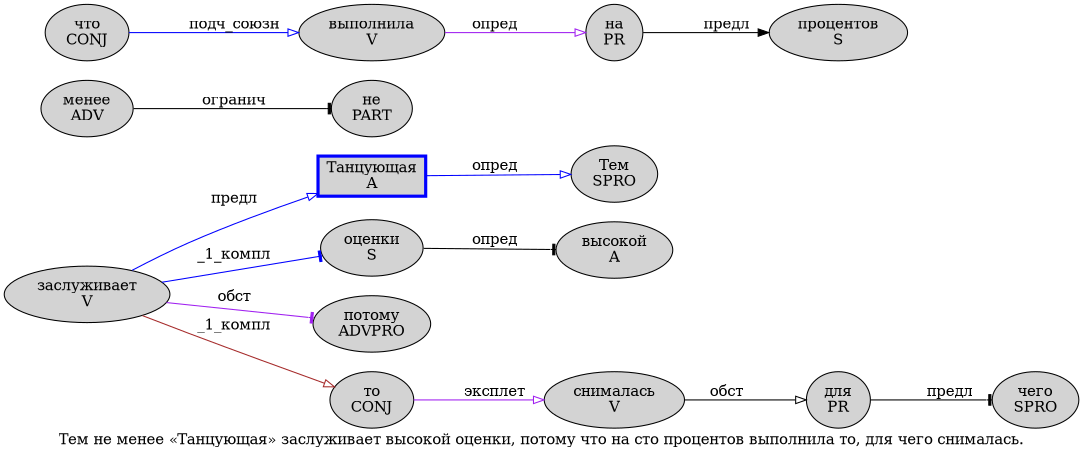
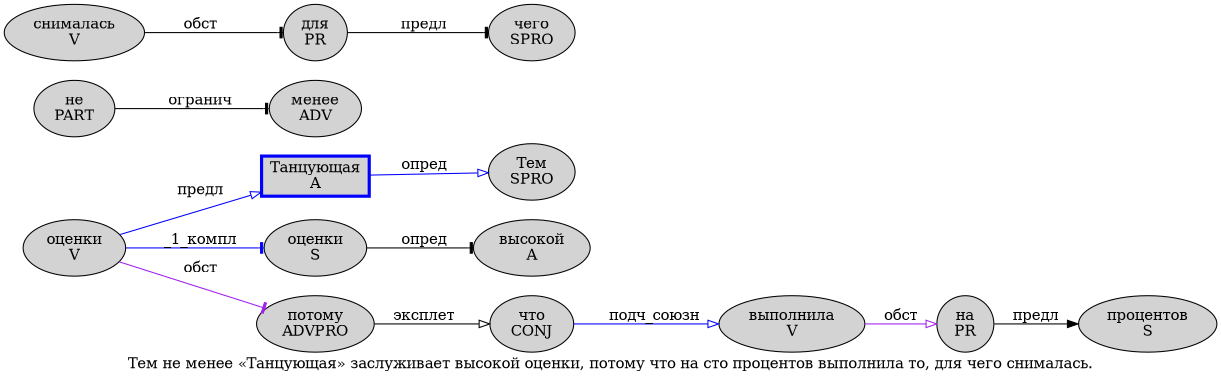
(495, 25) -> (901, 316)
(230, 109) -> (189, 109)
(87, 294) -> (74, 248)
none -> (427, 324)
(372, 400) -> none
(740, 400) -> (211, 33)
